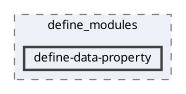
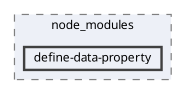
(93, 26) -> (93, 26)
